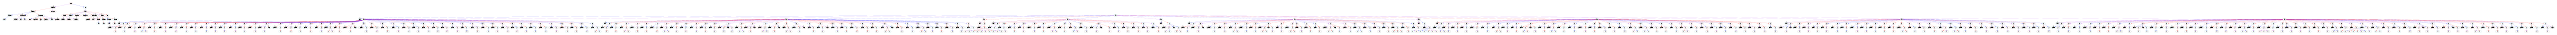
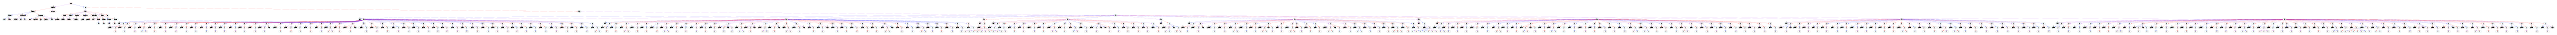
none -> (579, 12)
none -> (10, 20)
none -> (83, 20)
none -> (1105, 28)
